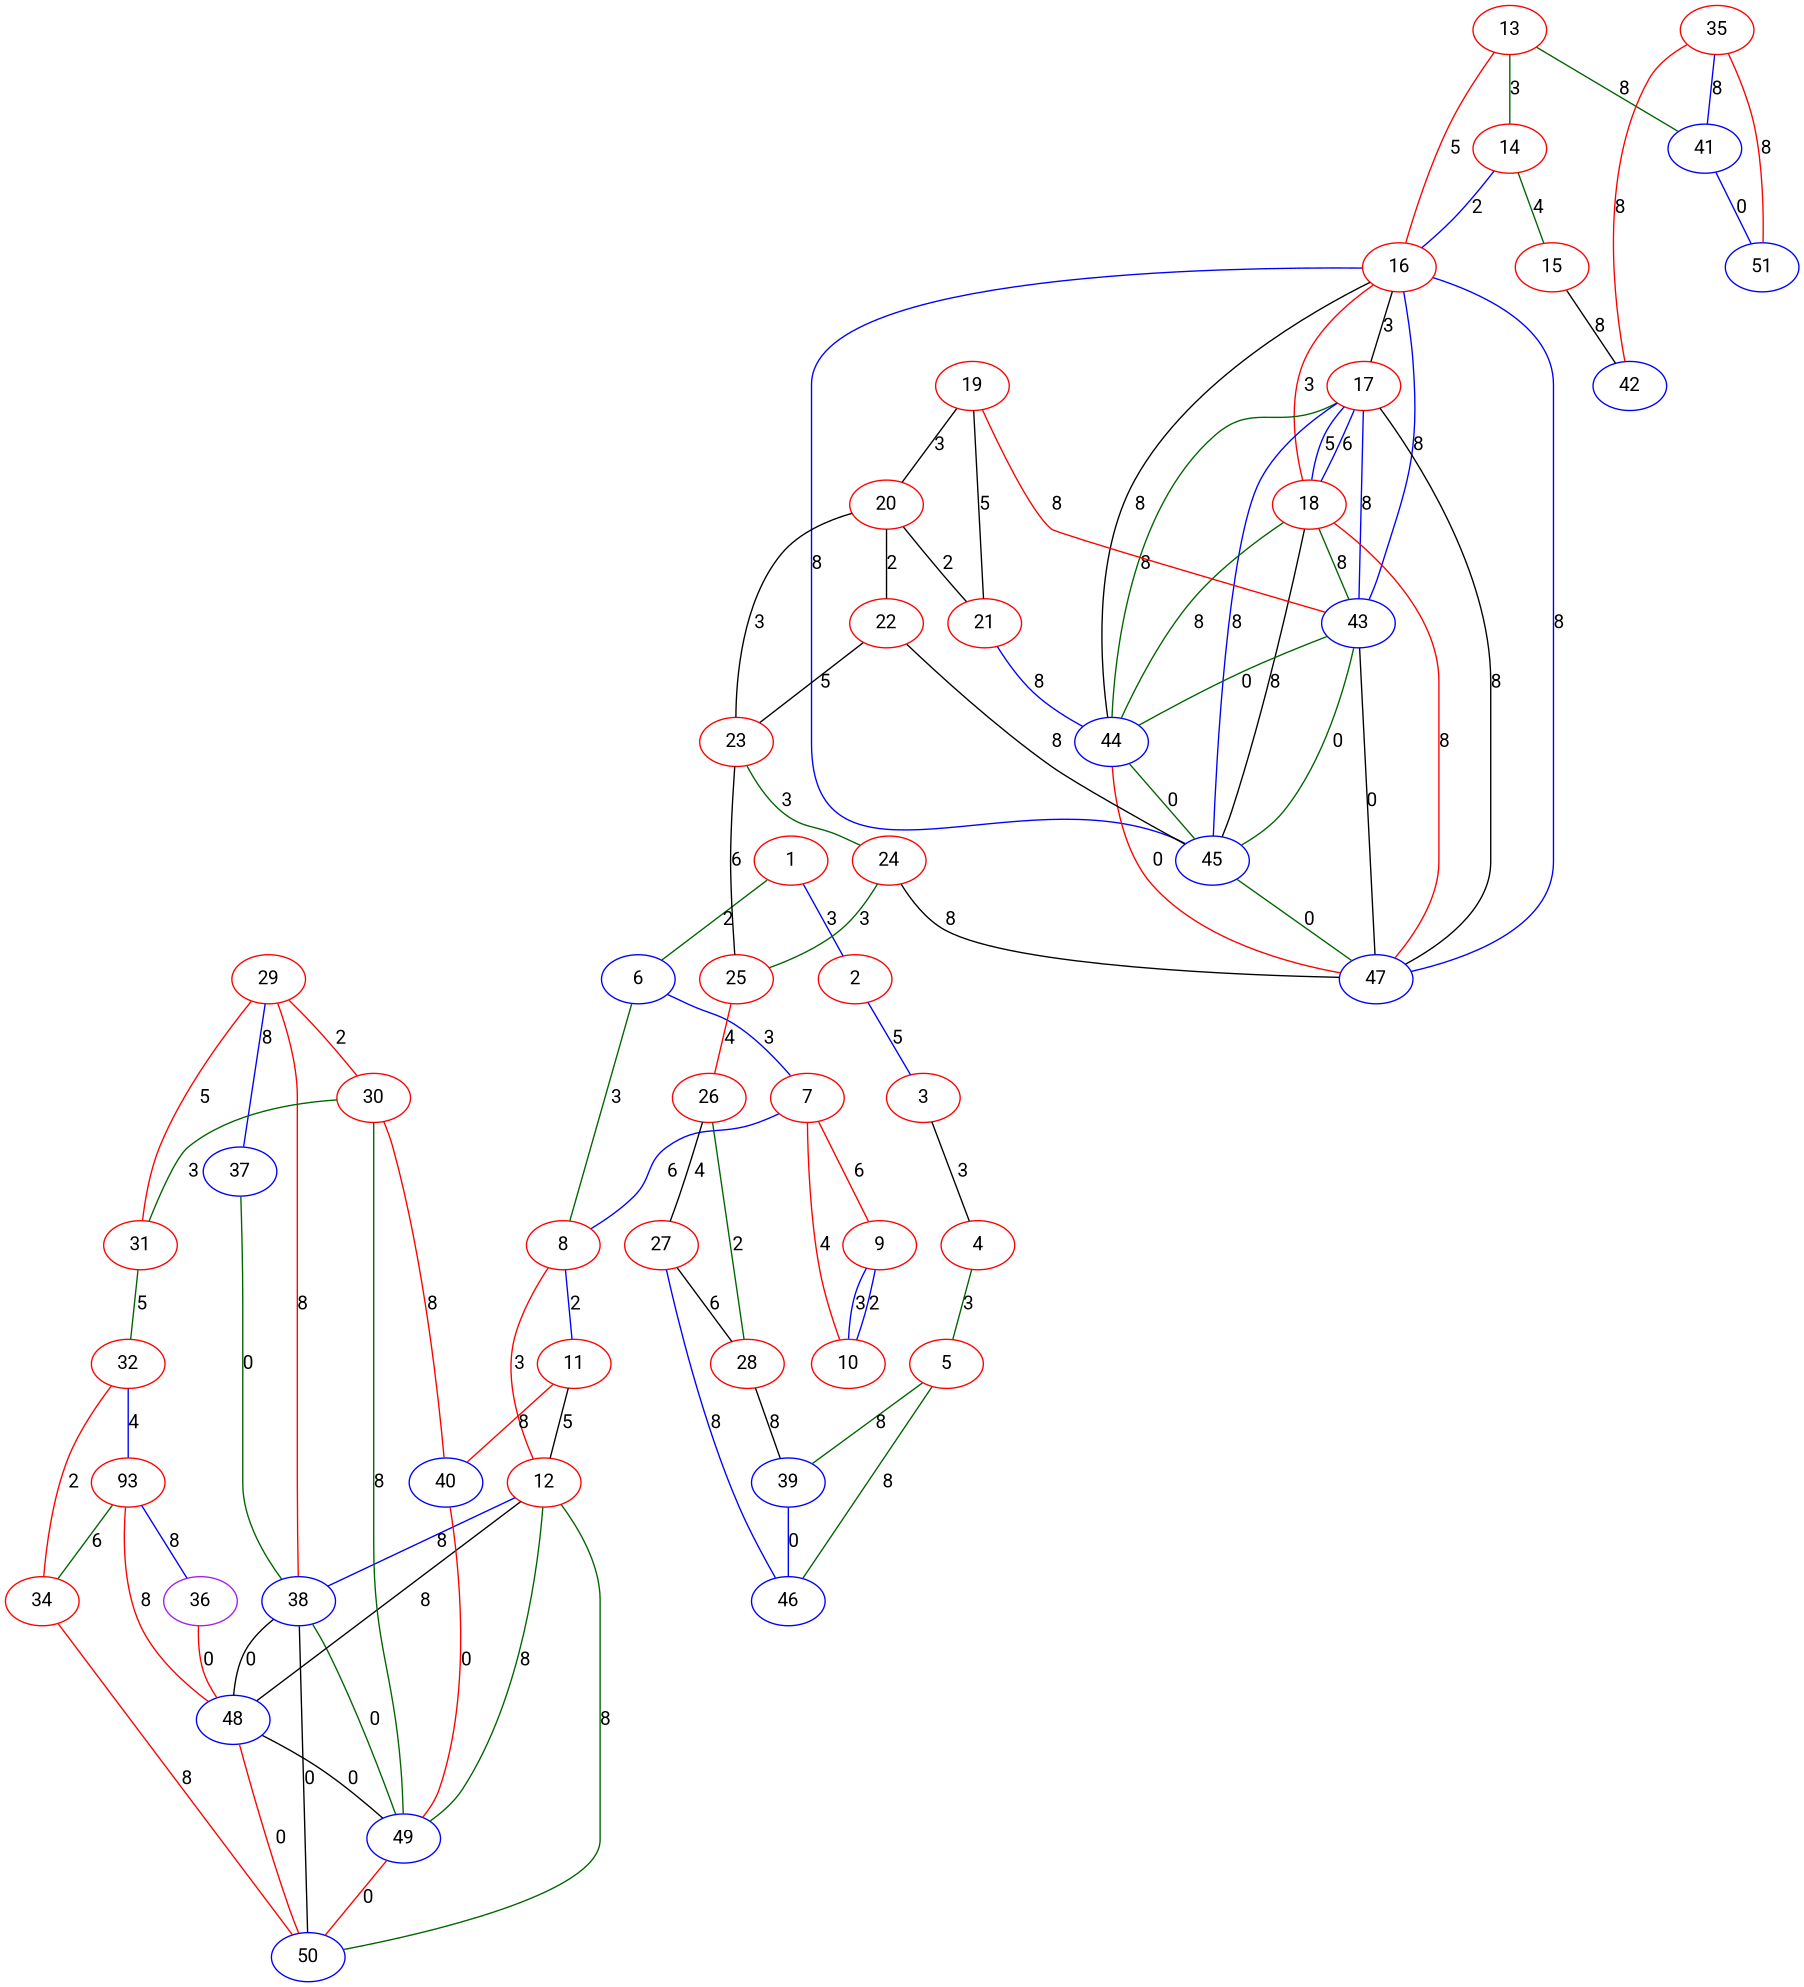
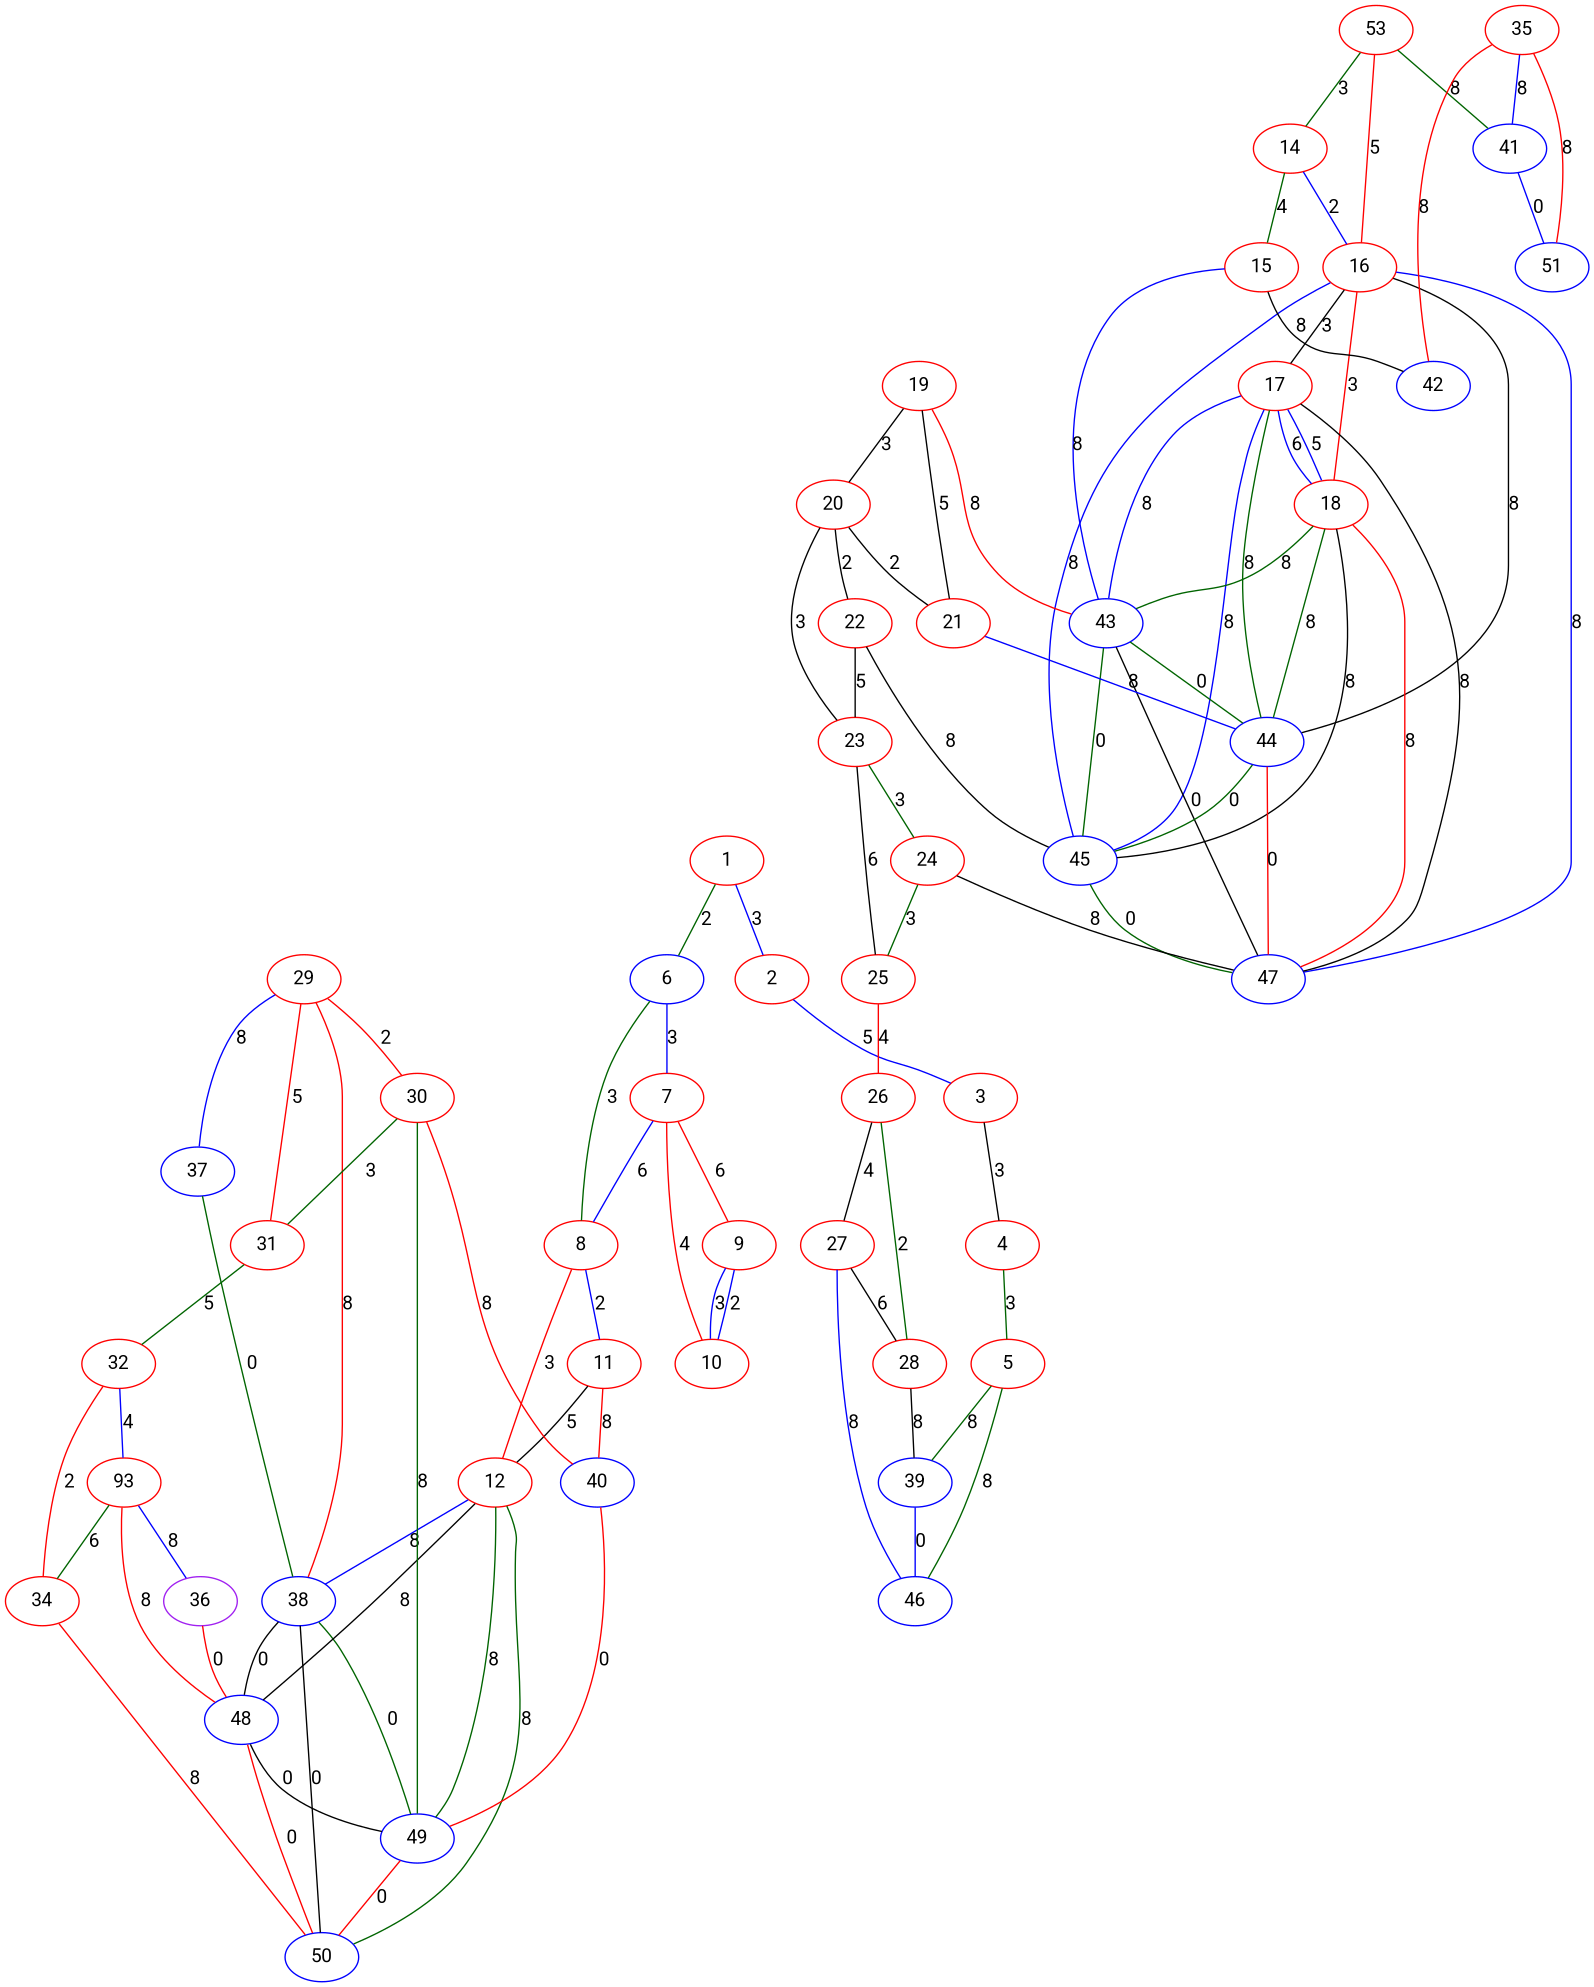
(1510, 30) -> (1376, 30)
(1413, 441) -> (1078, 392)
